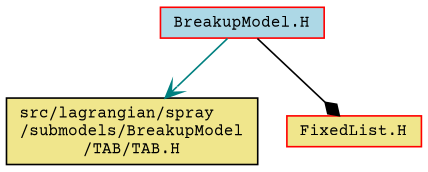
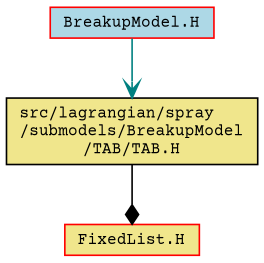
(291, 70) -> (132, 184)
